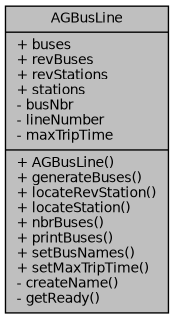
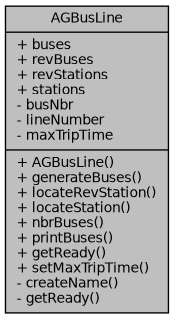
(76, 253) -> (62, 253)
